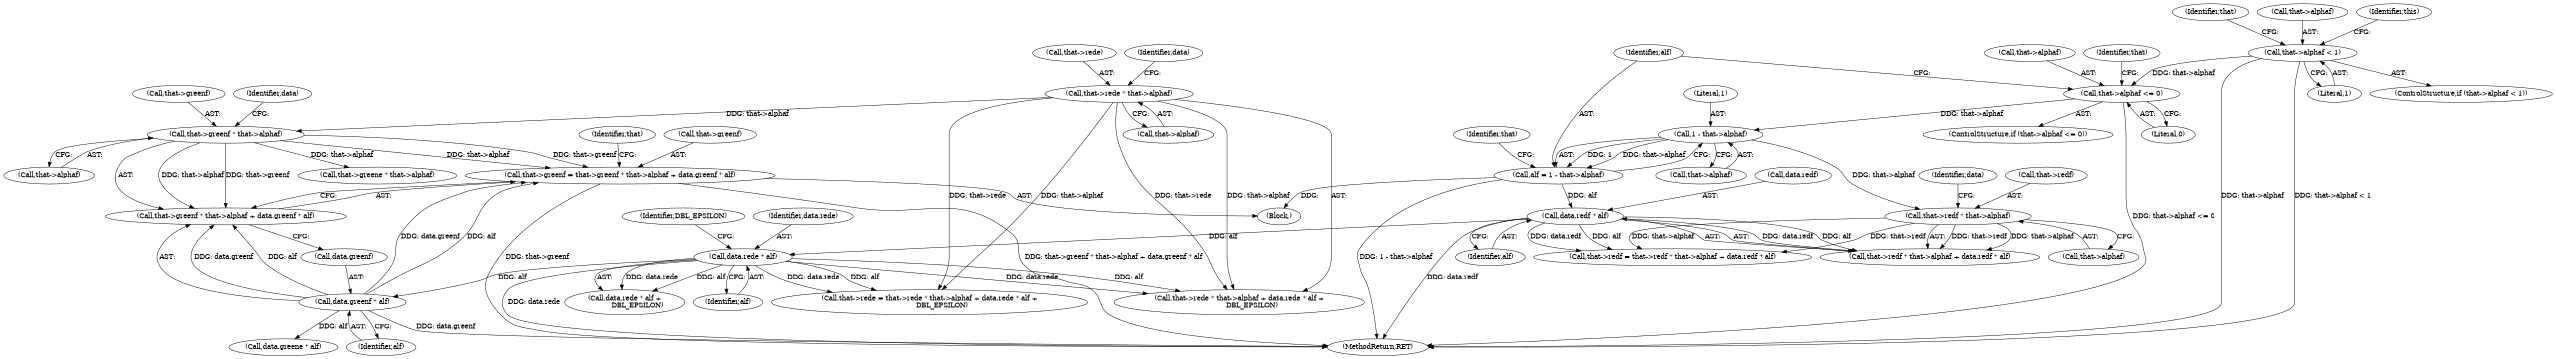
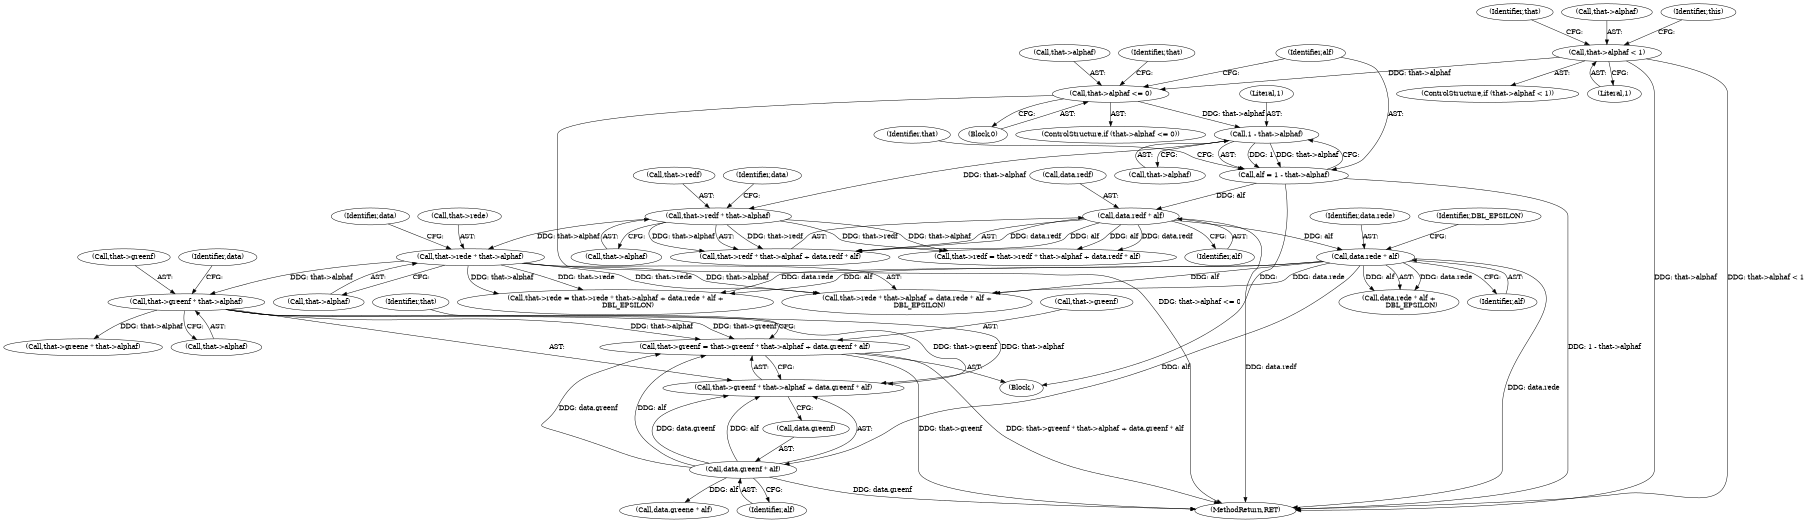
(2168, 135) -> (983, 135)
none -> (570, 227)
